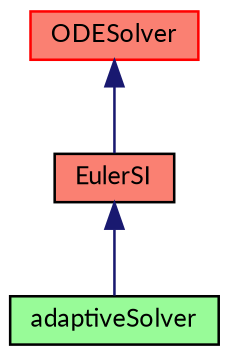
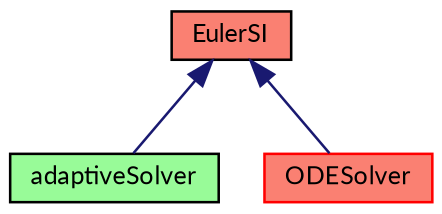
(114, 120) -> (298, 117)
